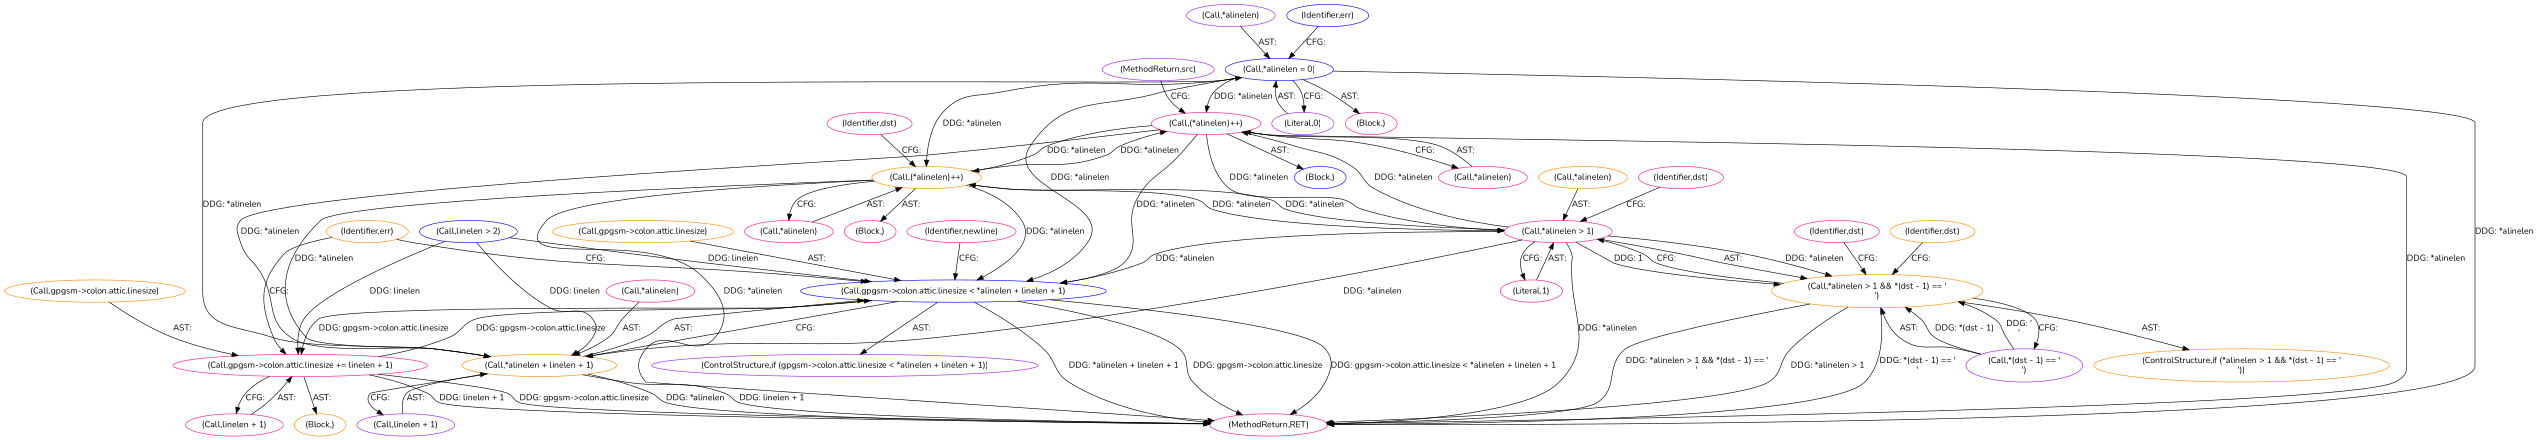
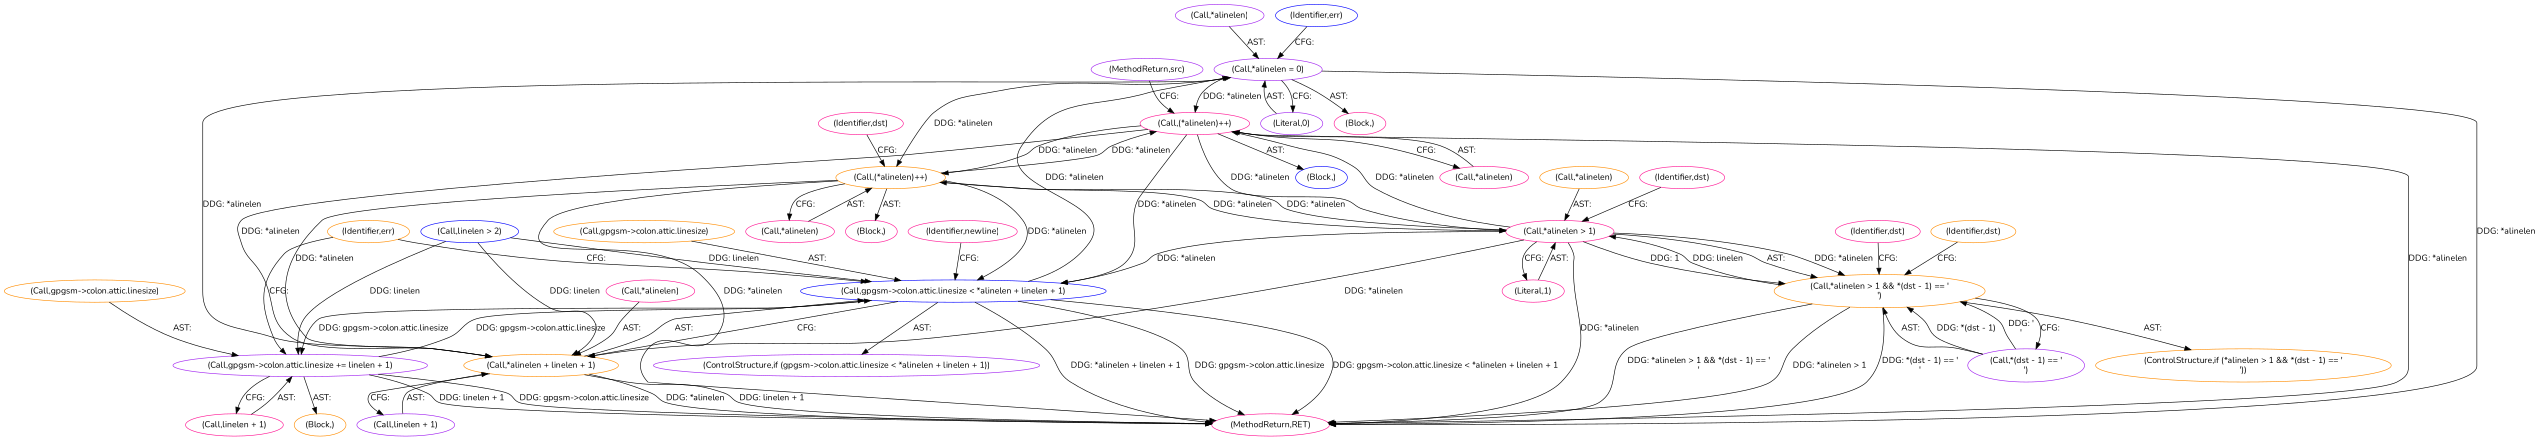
(1279, 70) -> (1268, 70)
(1040, 133) -> (1020, 152)
(1668, 259) -> (1718, 259)
(300, 365) -> (300, 365)
